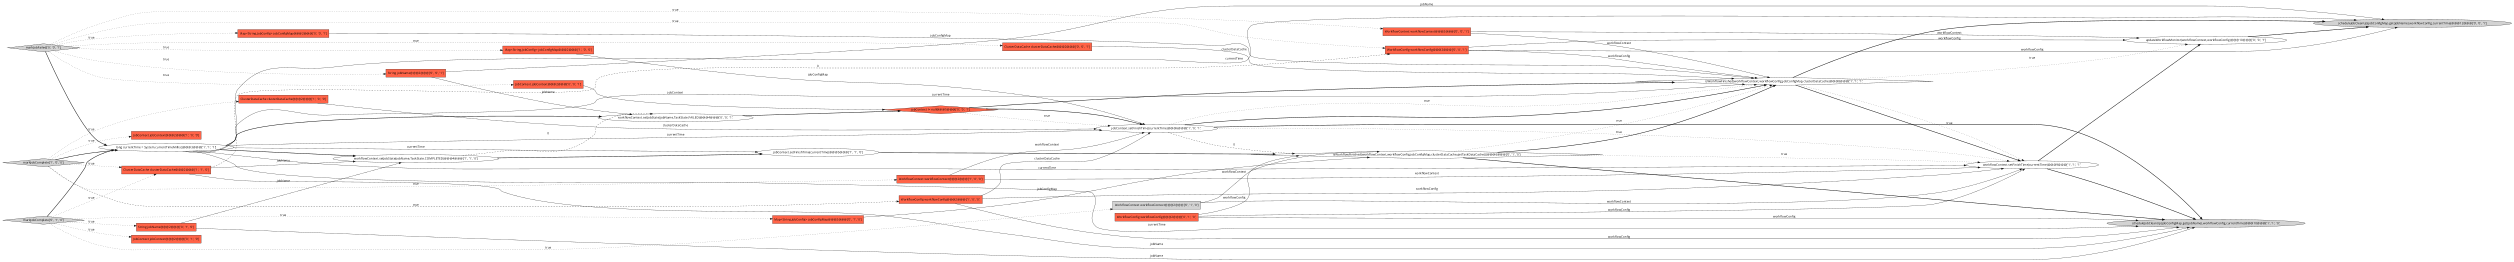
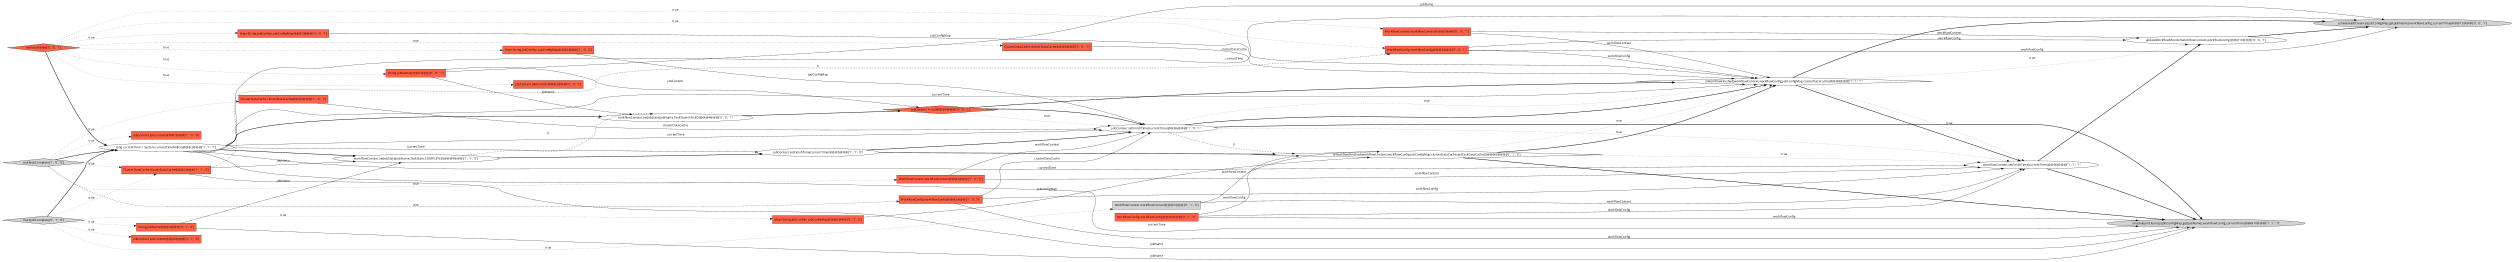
(44, 48) -> (44, 48)
(731, 107) -> (680, 90)
none -> (998, 143)
